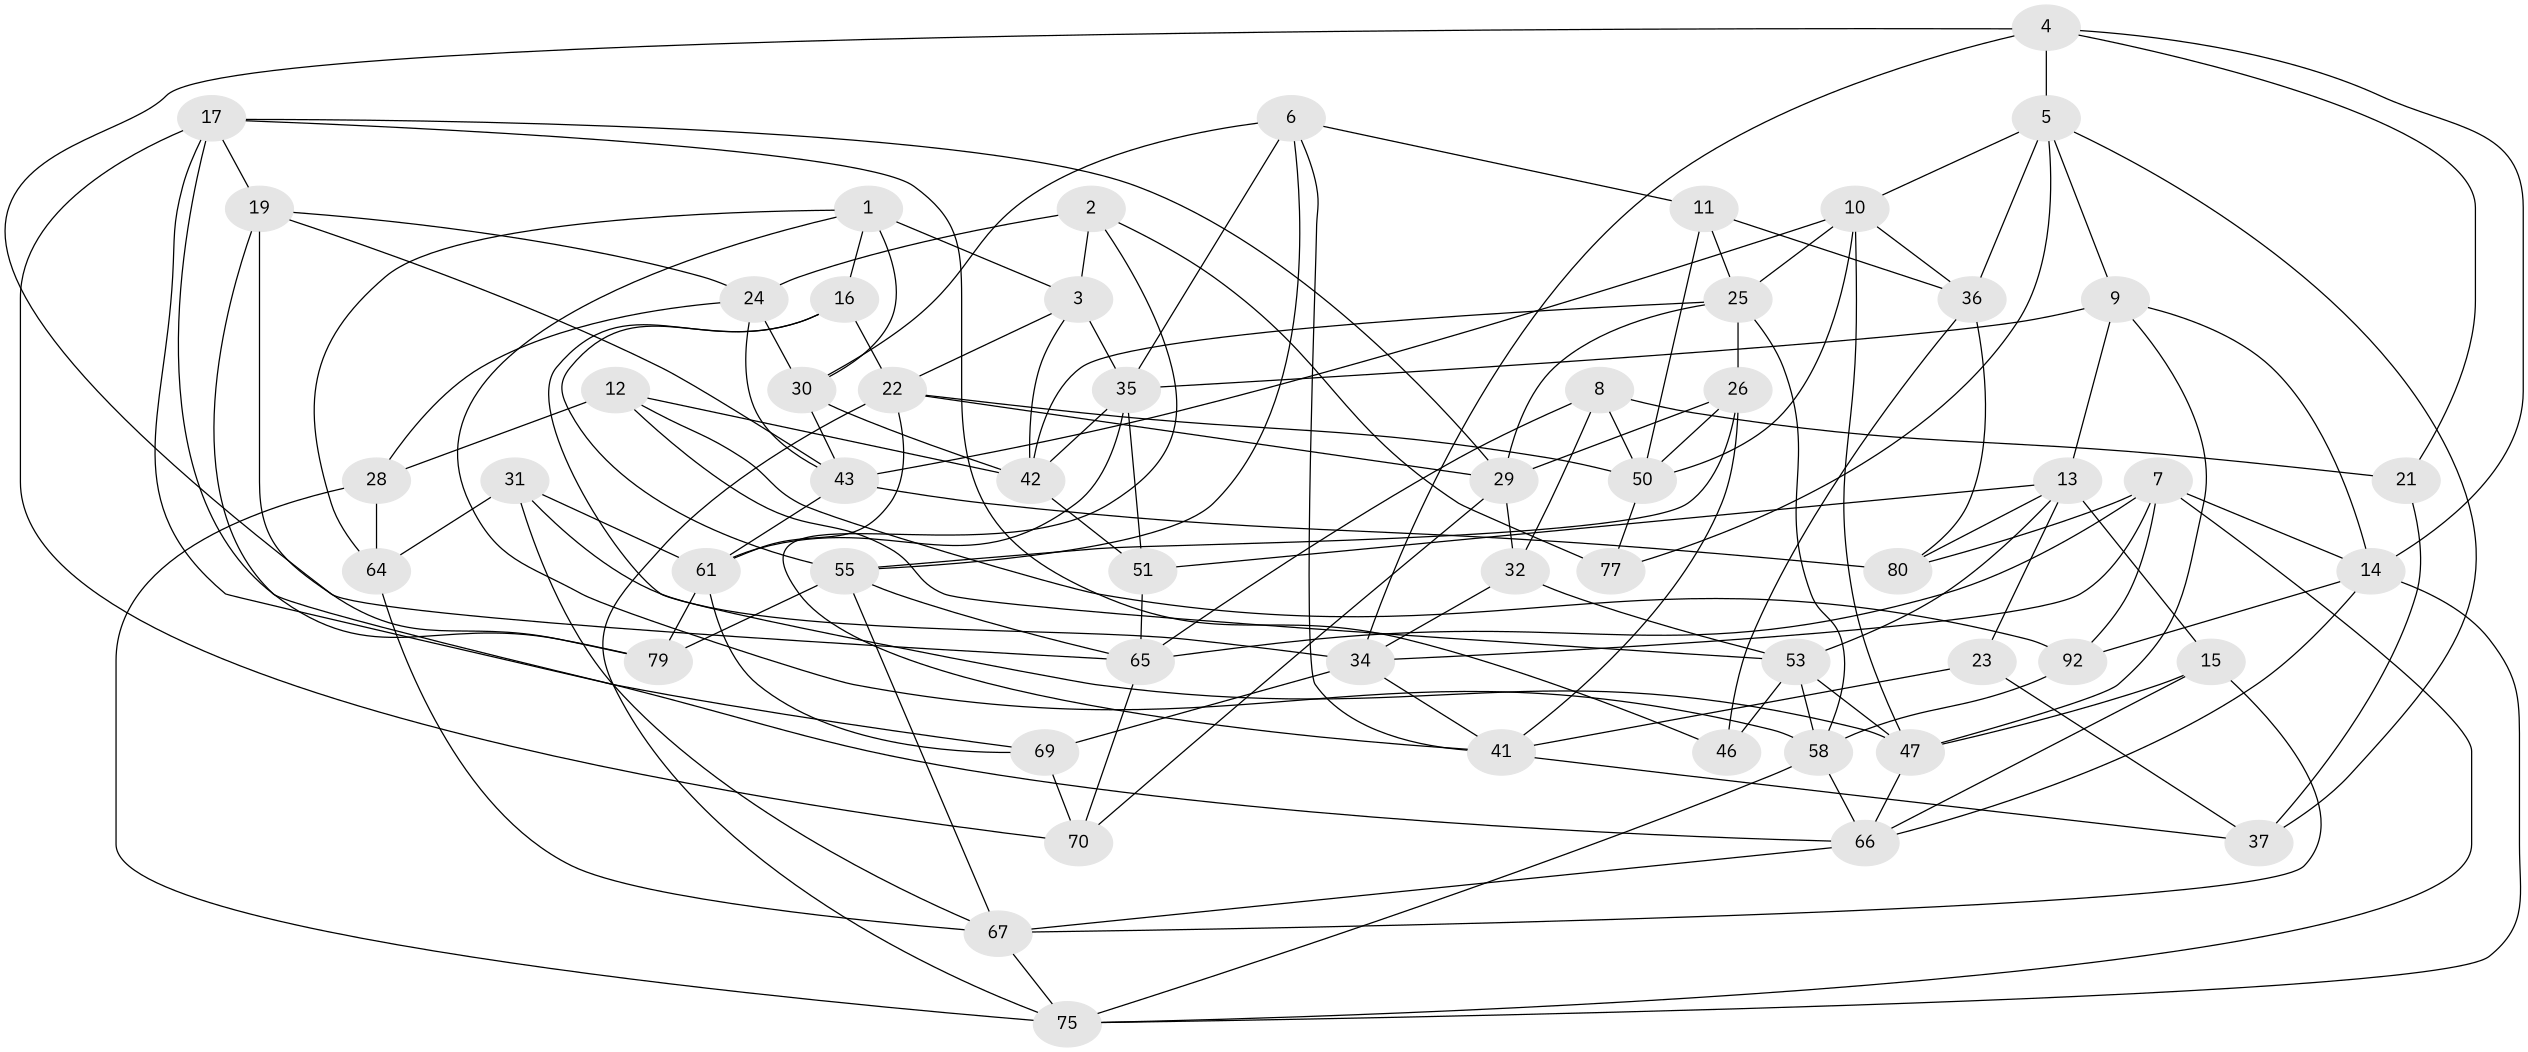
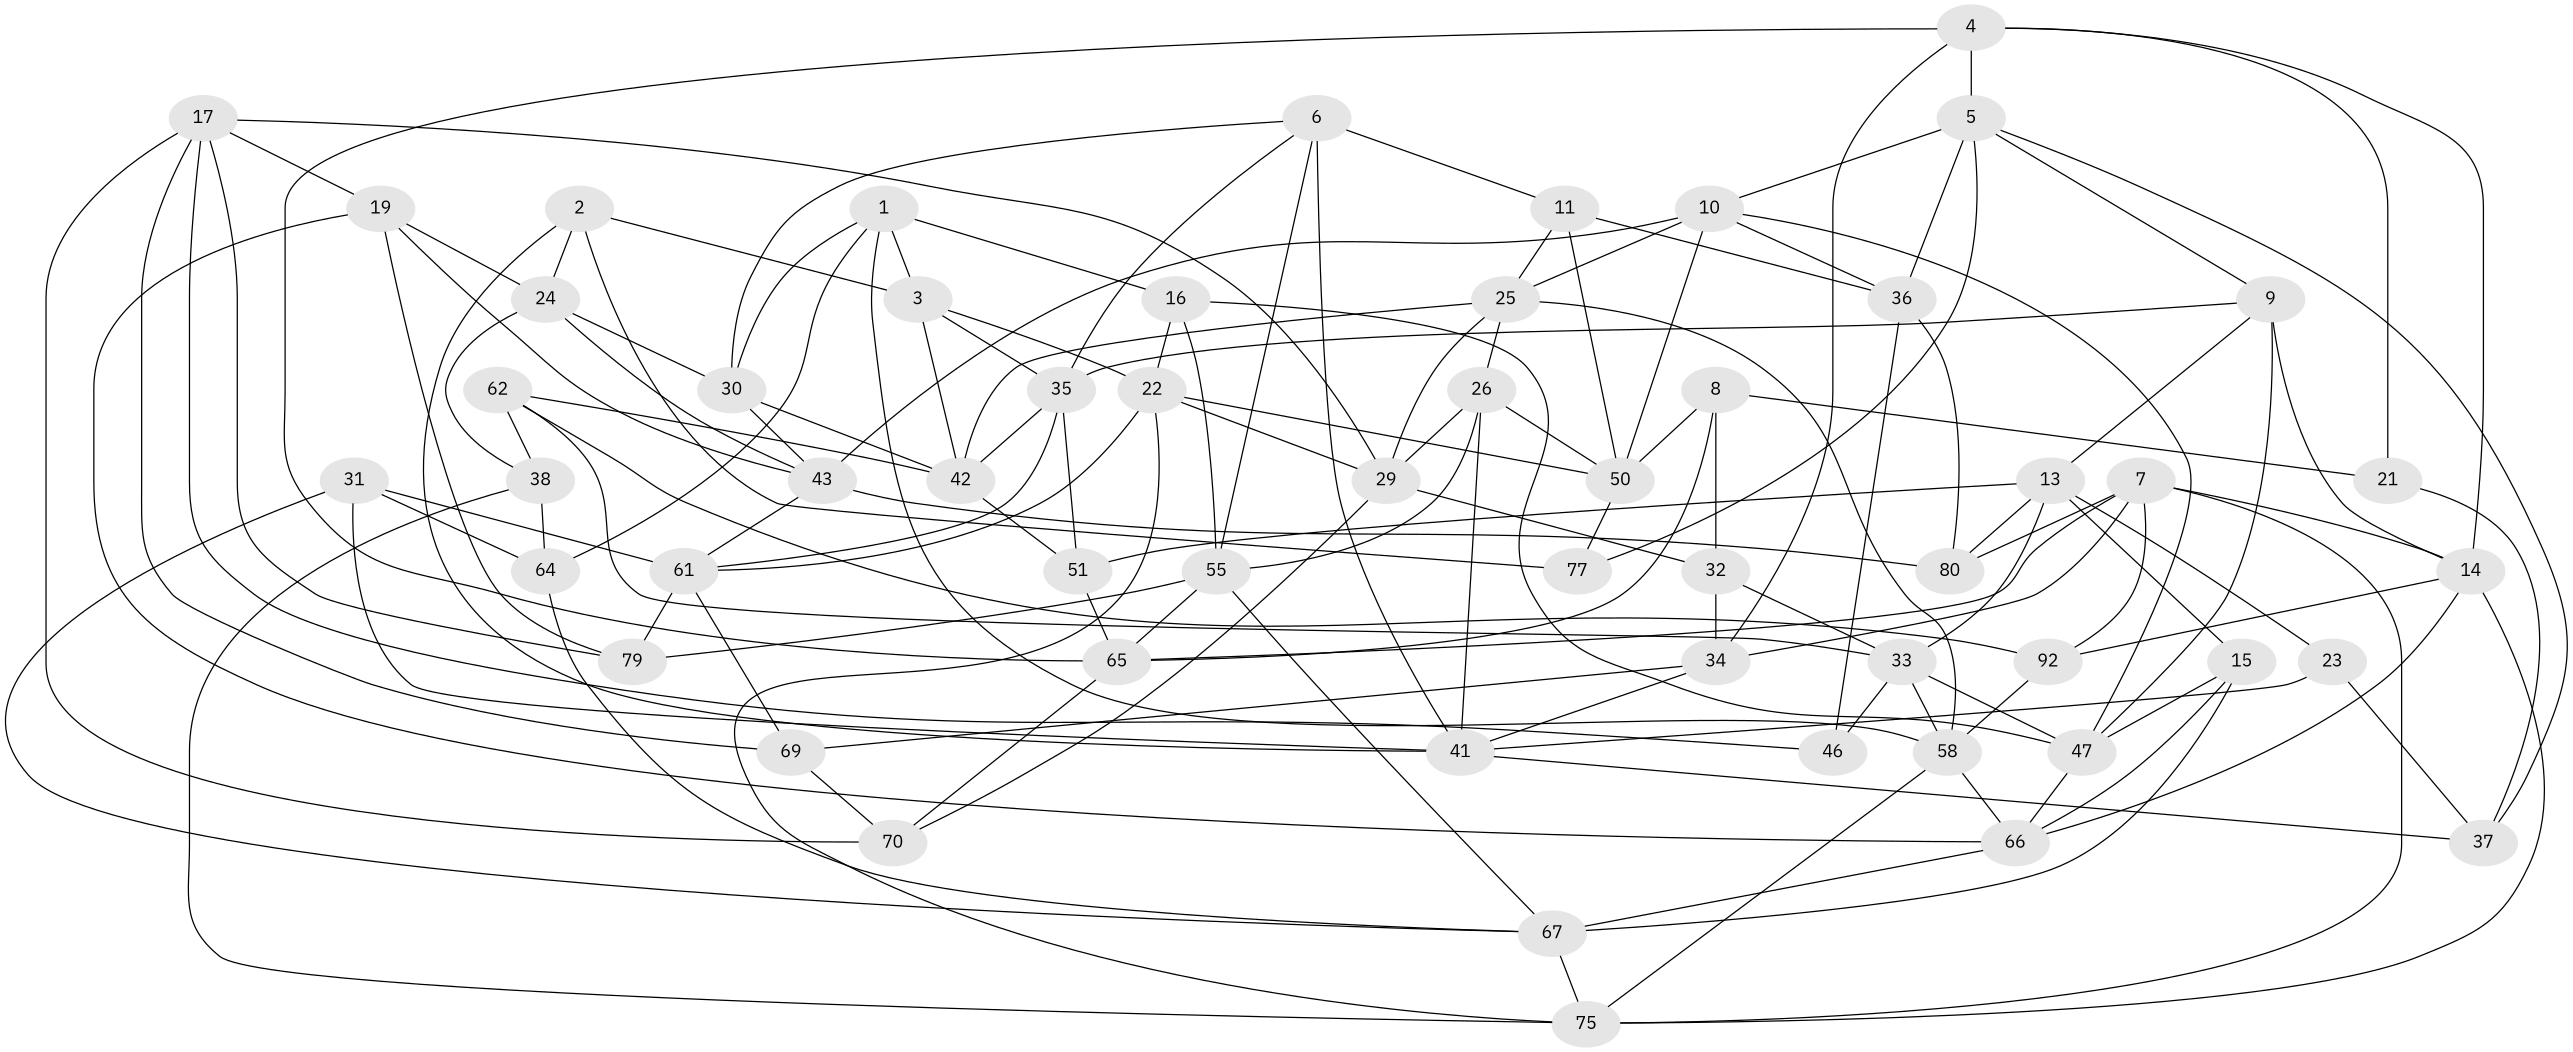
(616, 390) -> (498, 390)
(377, 481) -> (541, 481)
(913, 628) -> (698, 718)
(1796, 662) -> (1902, 662)
